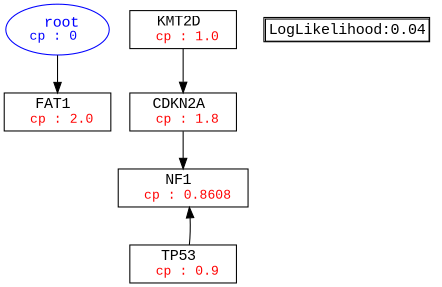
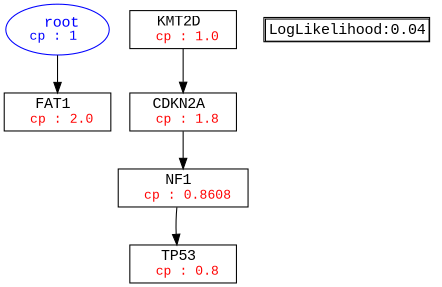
(58, 36) -> (58, 36)
(190, 231) -> (176, 221)
(188, 271) -> (188, 271)
